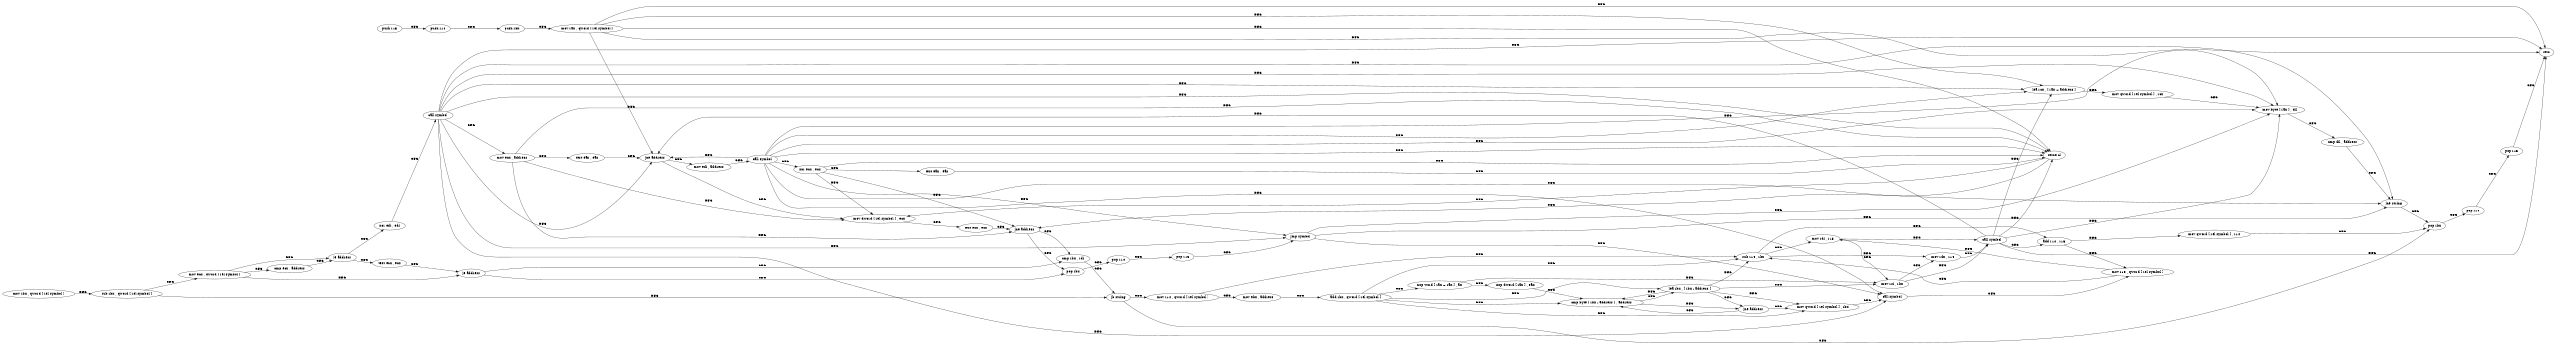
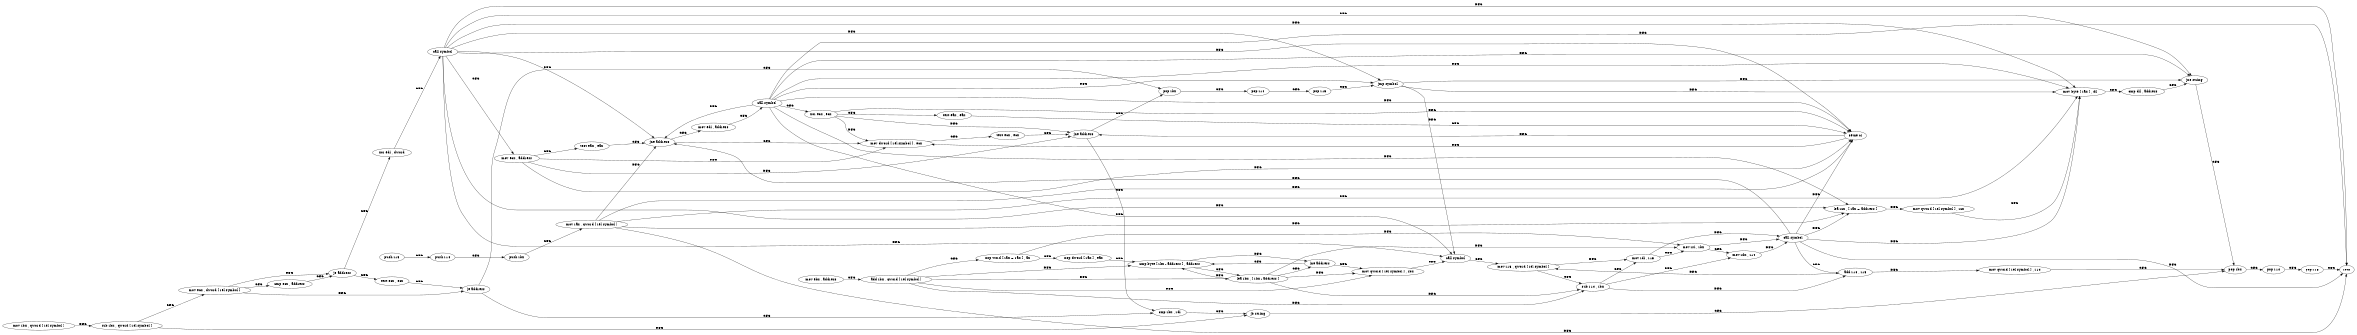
(390, 226) -> (392, 153)
(1183, 297) -> none
